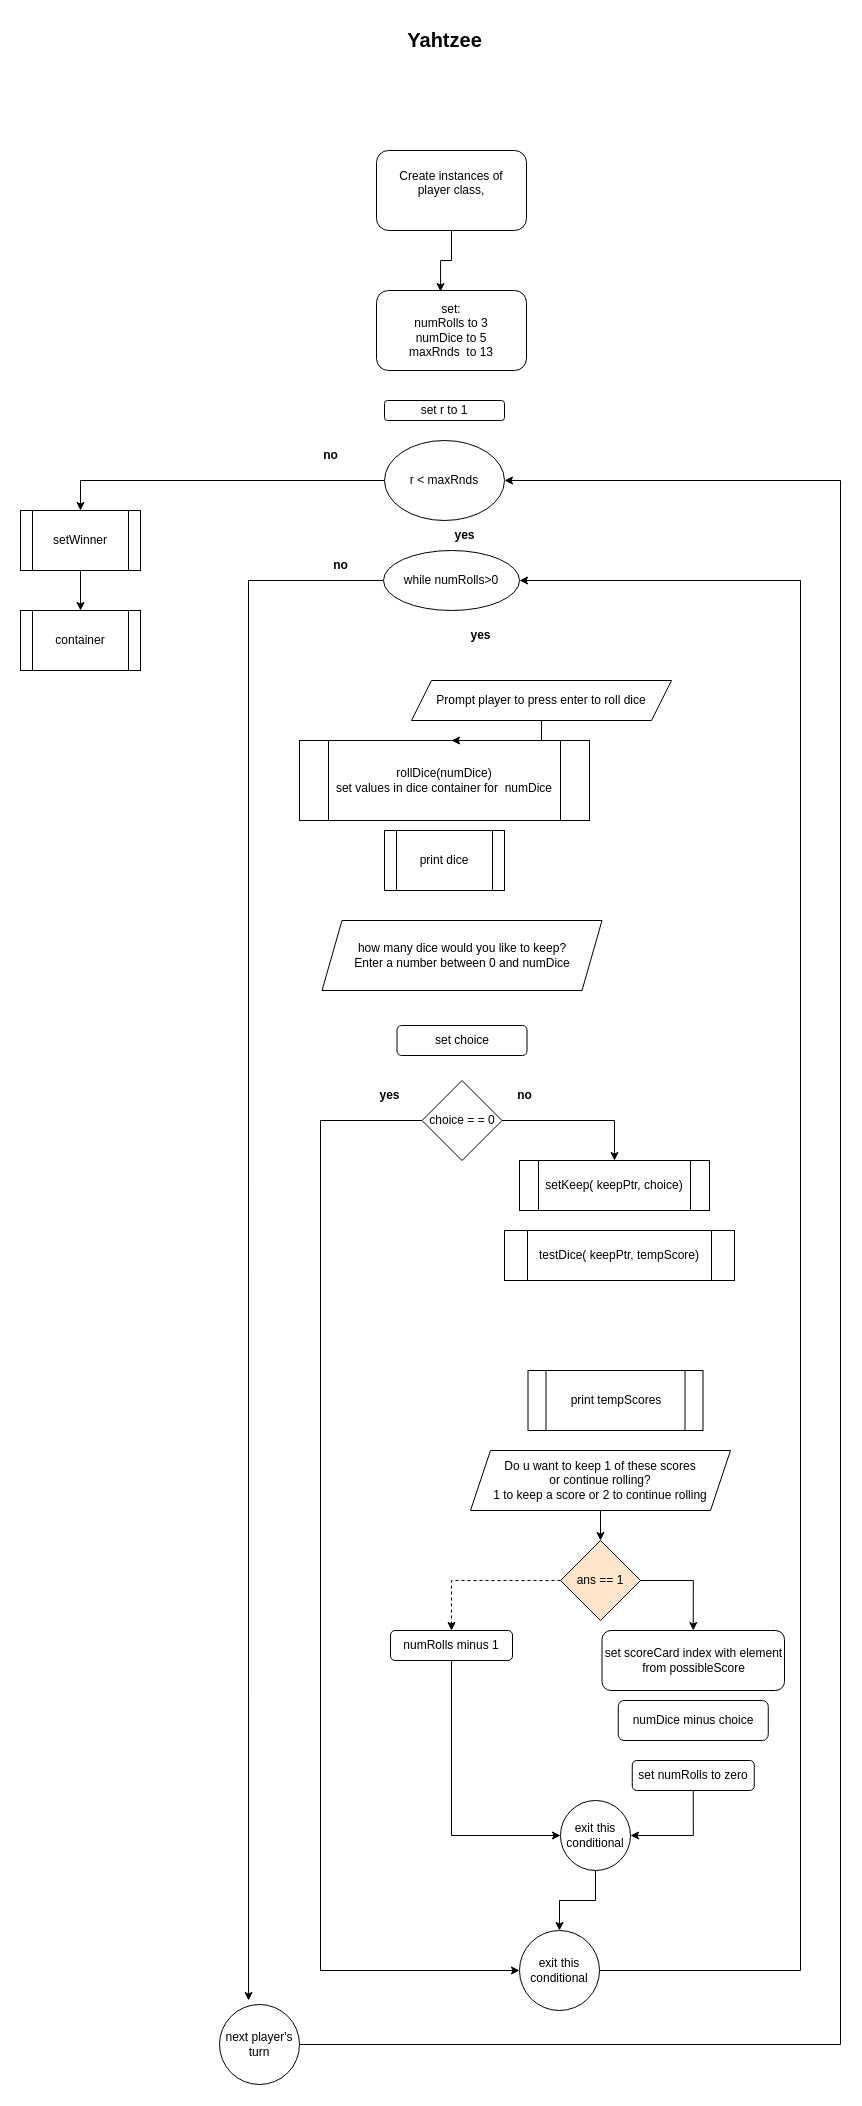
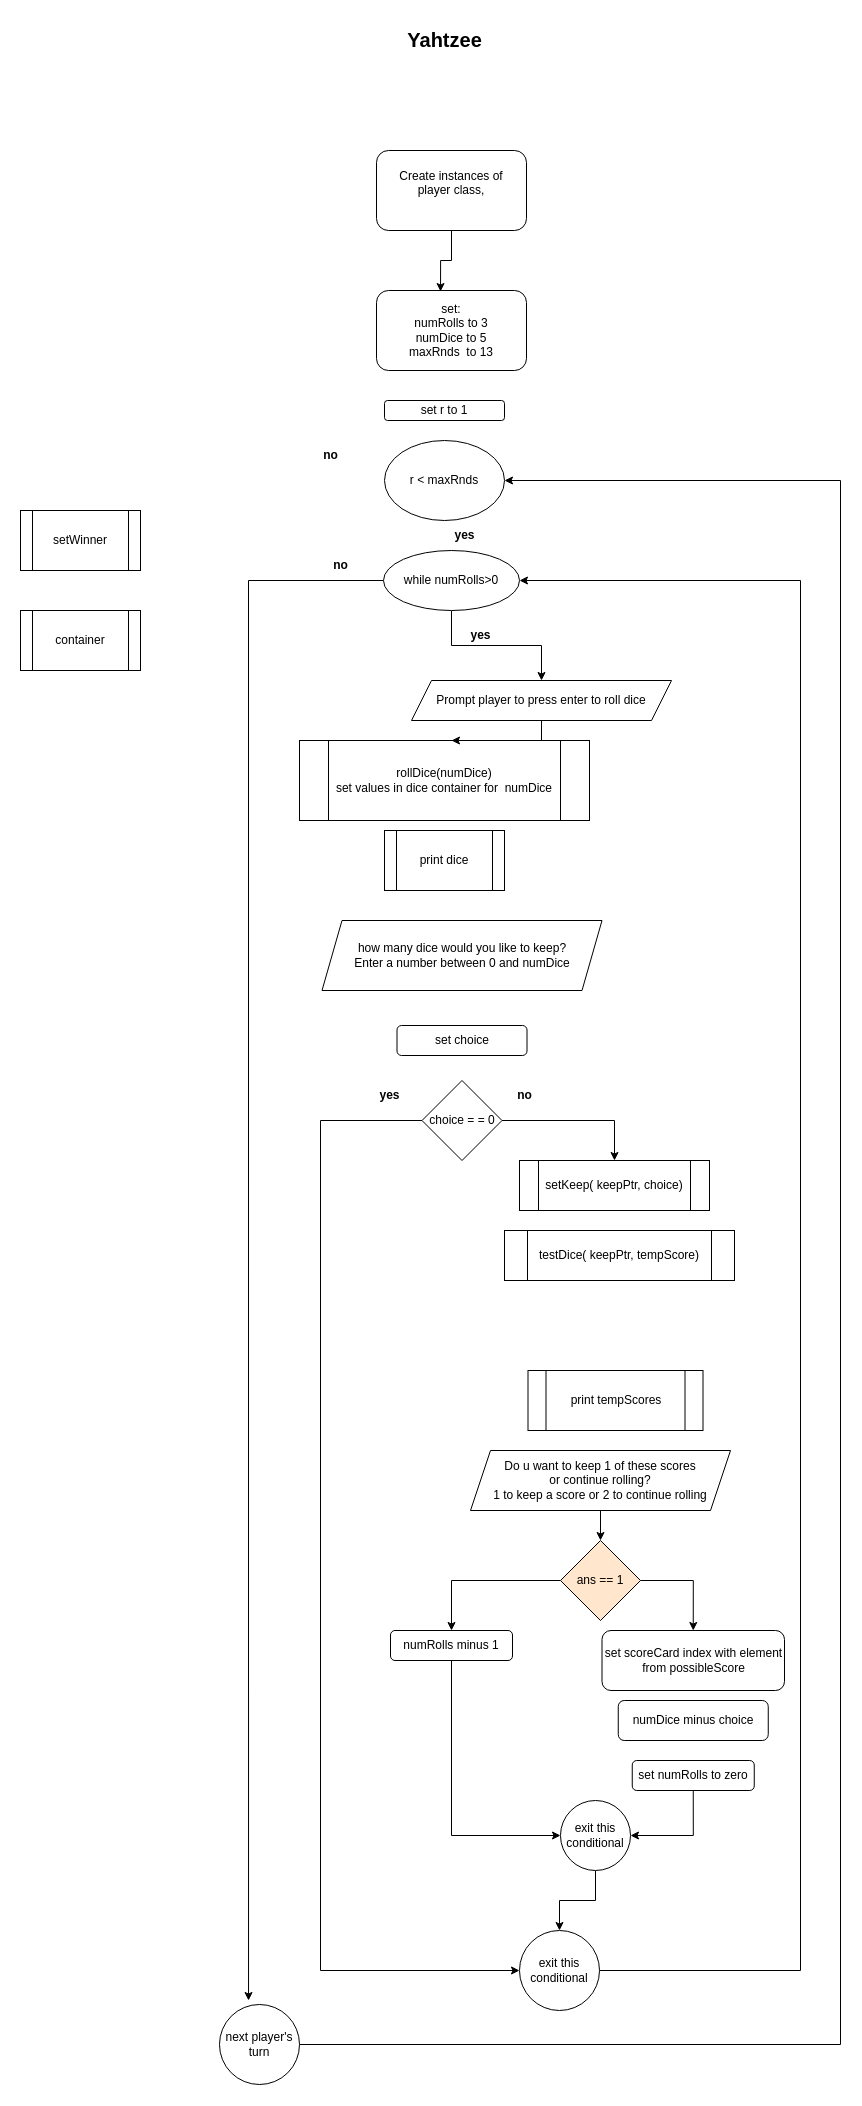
(222, 481) -> none
(81, 587) -> none
none -> (493, 646)
(485, 1581) -> (485, 1581)
